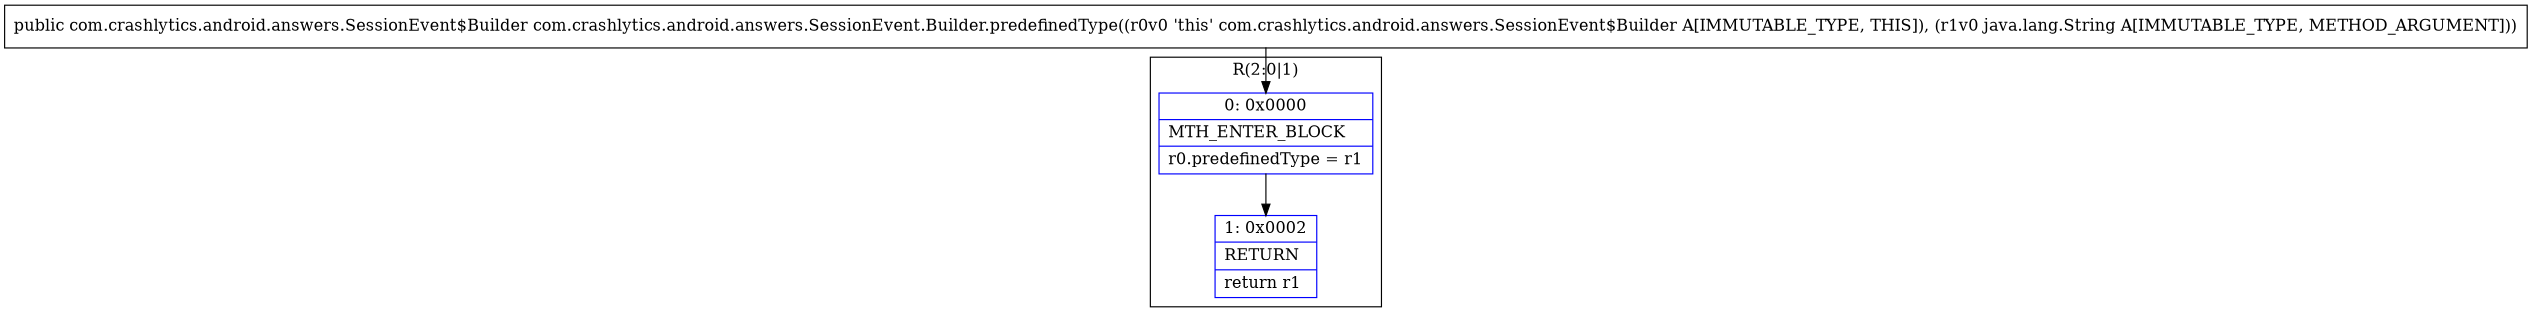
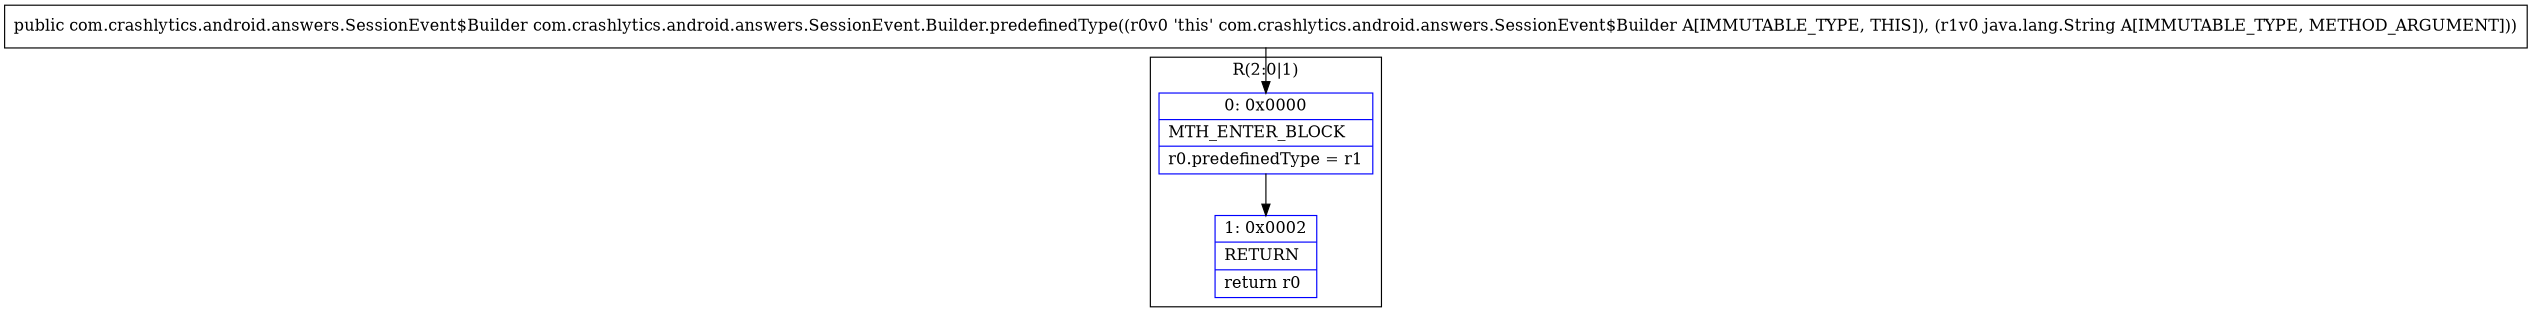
(1263, 283) -> (1263, 283)
